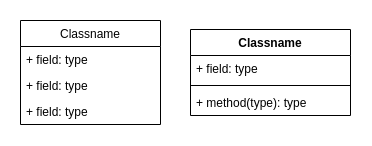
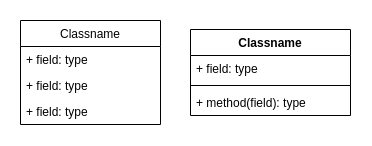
(259, 103) -> (259, 103)
